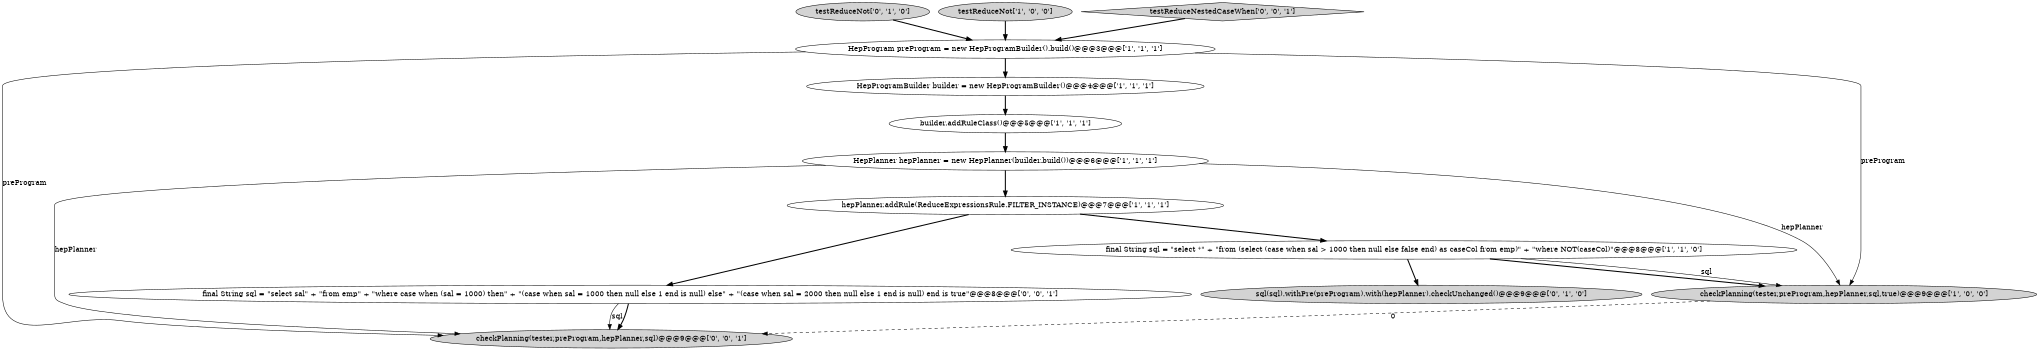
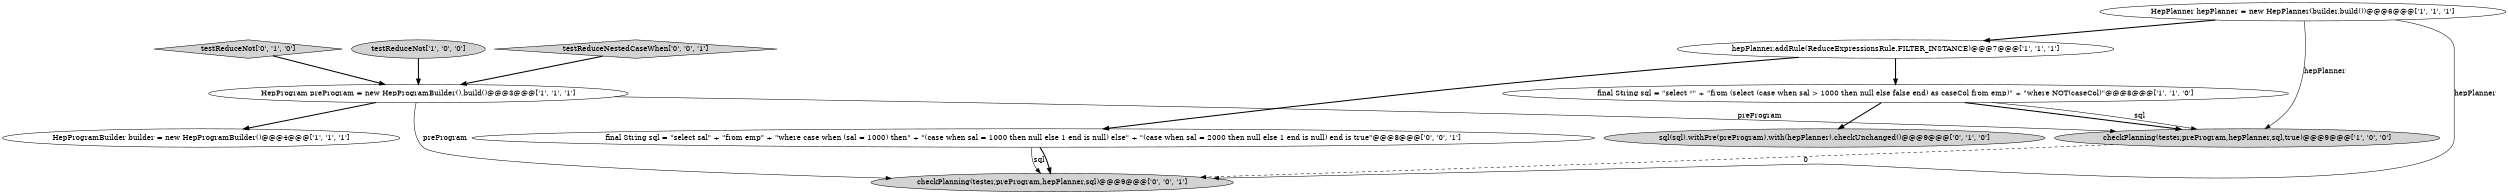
(863, 12) -> (248, 49)
(1005, 124) -> none
